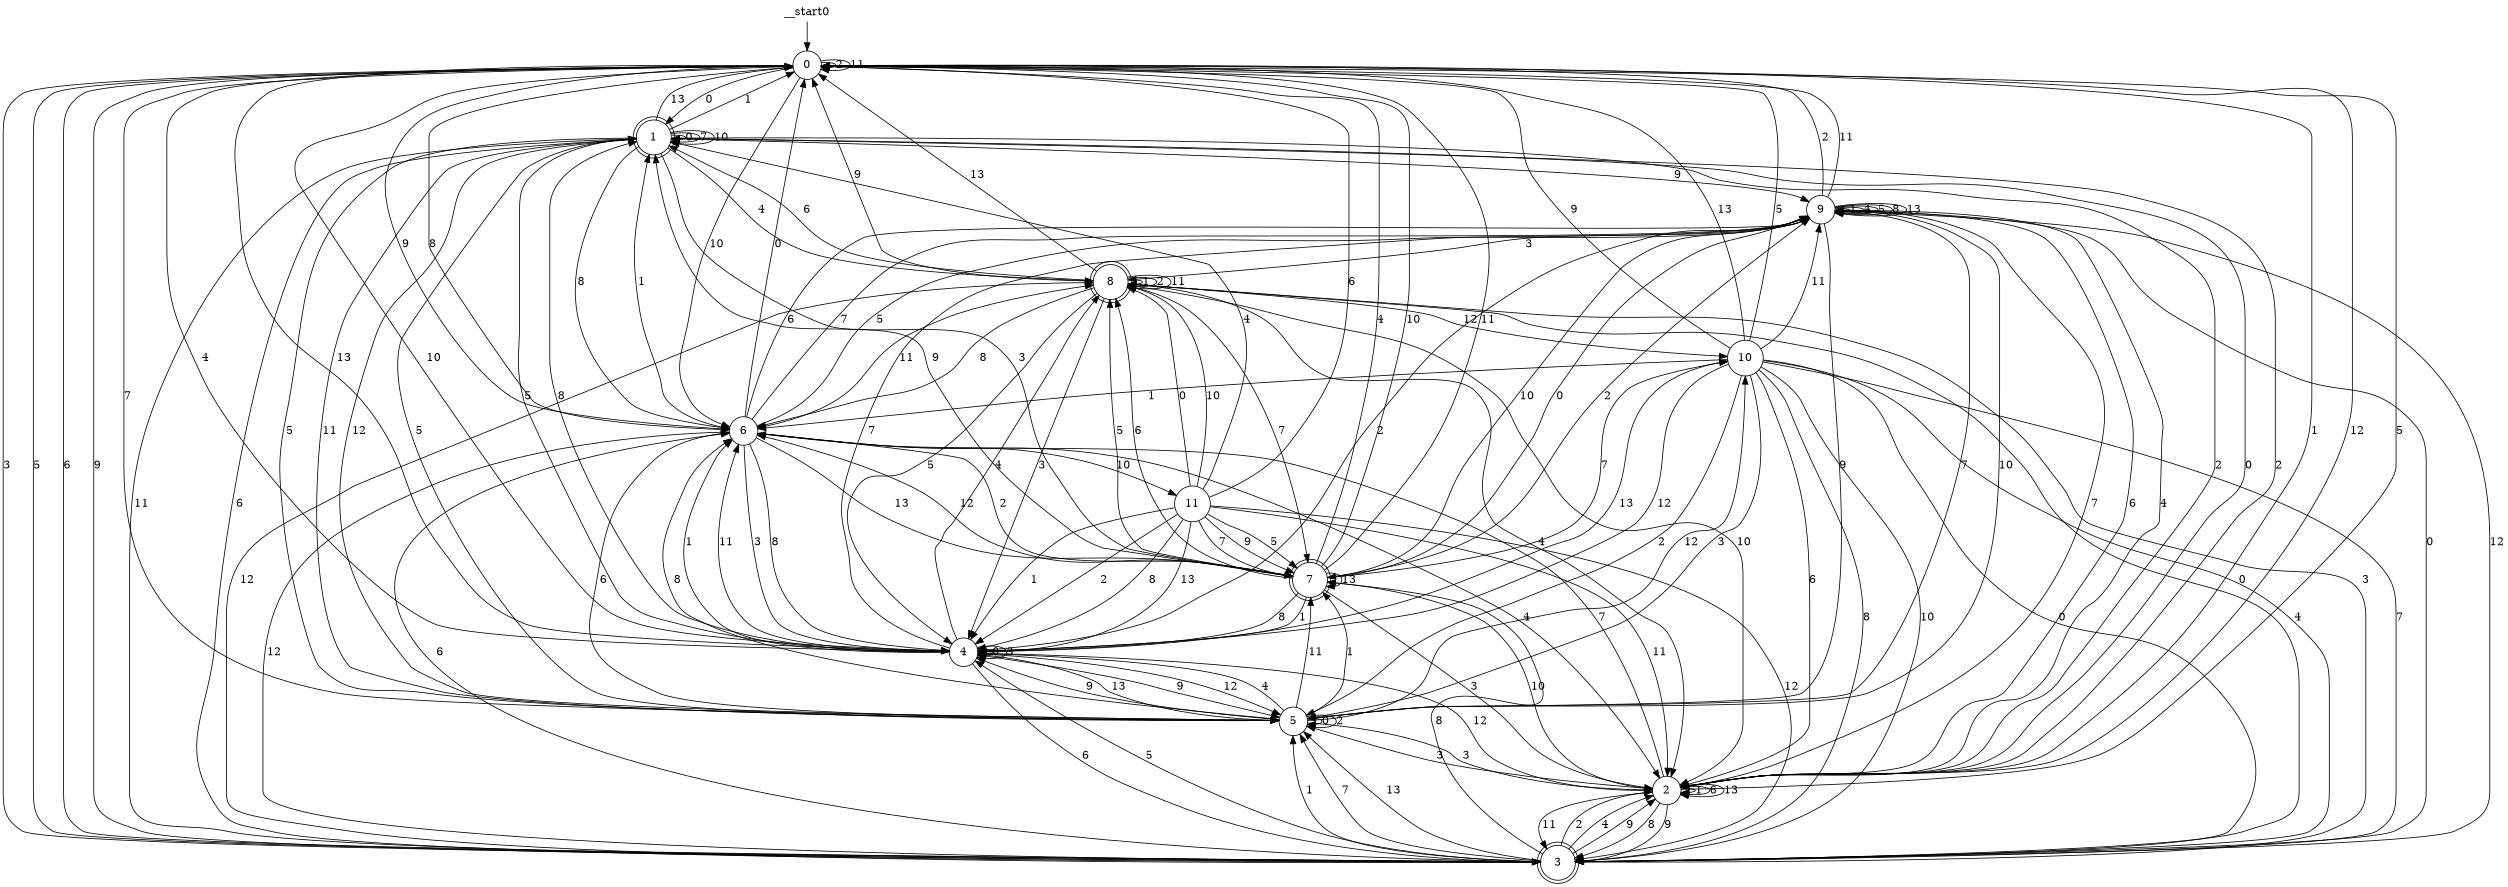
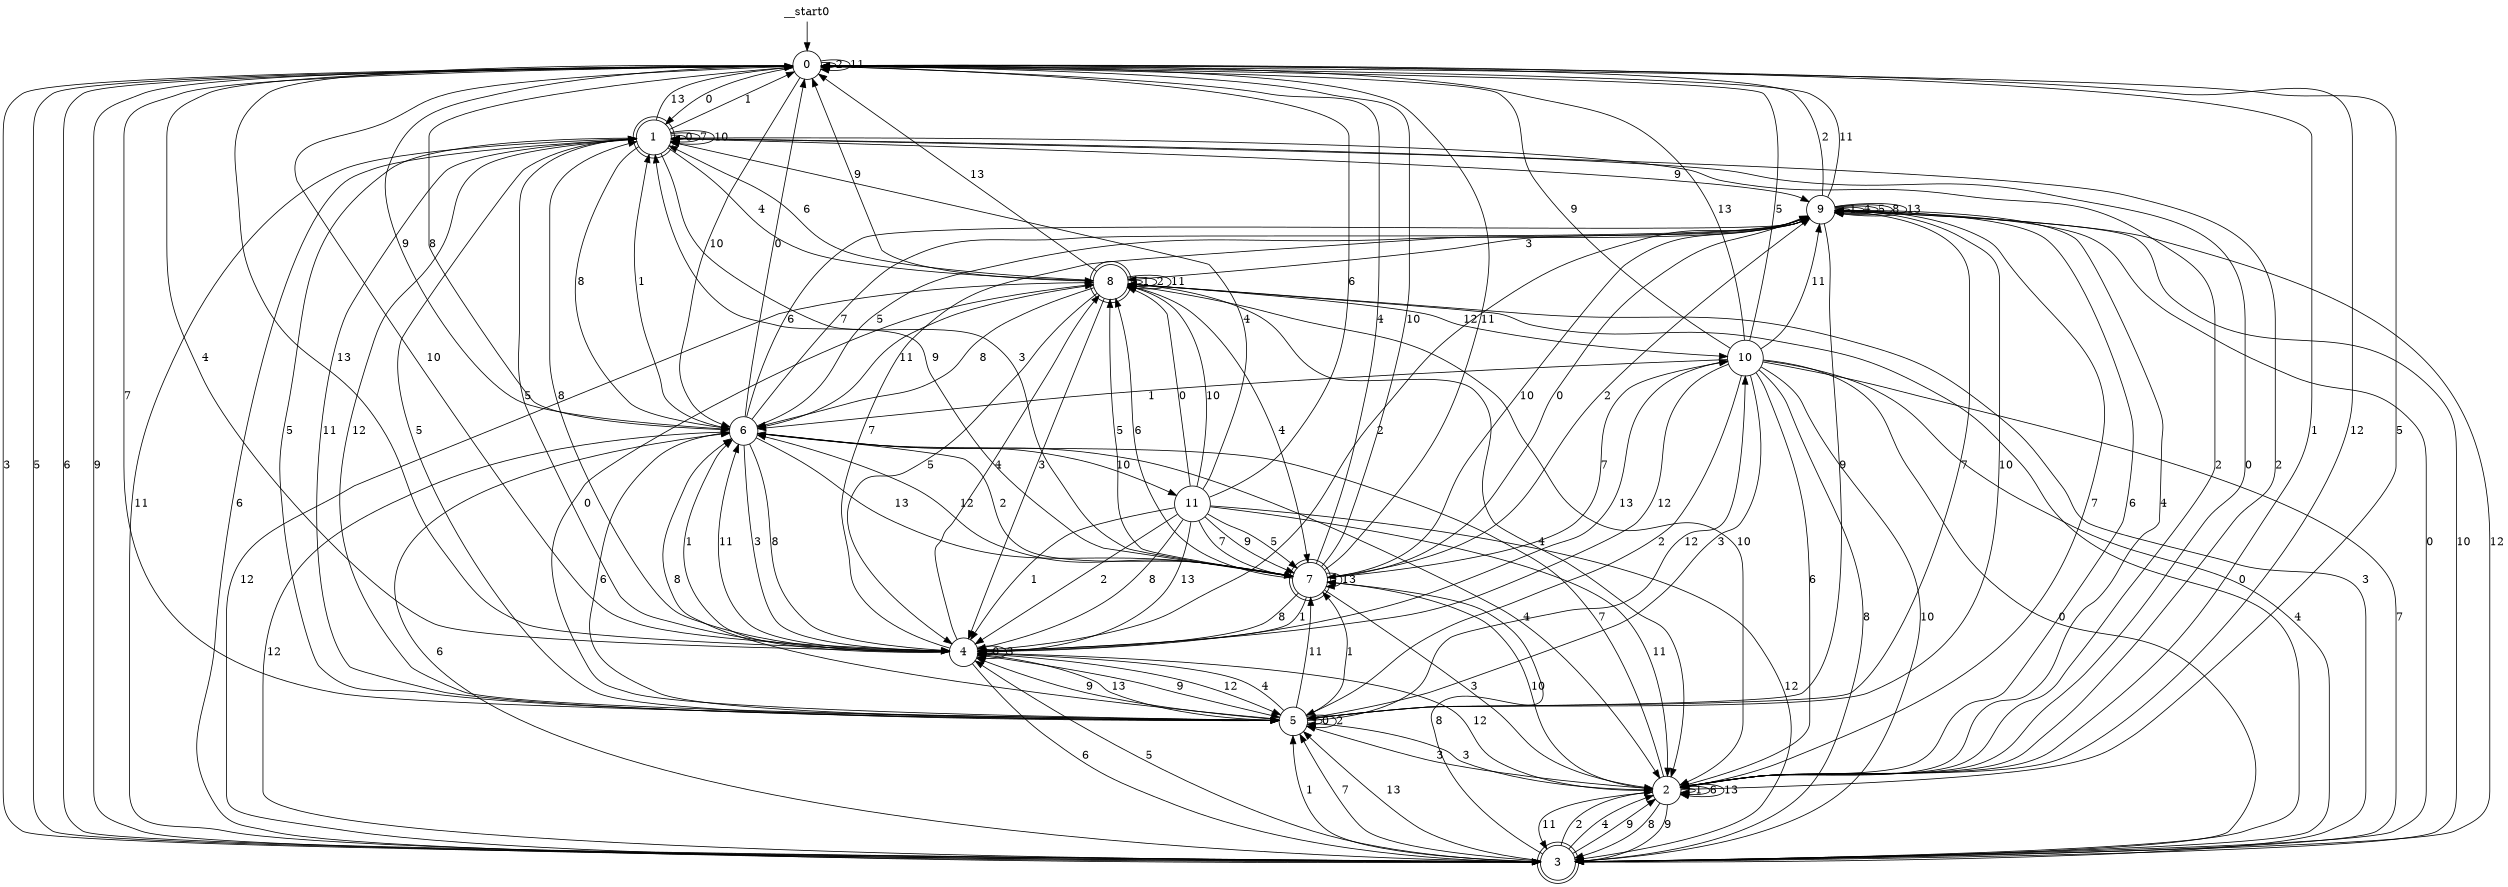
(1282, 431) -> (1282, 431)
none -> (561, 608)
none -> (2456, 718)
